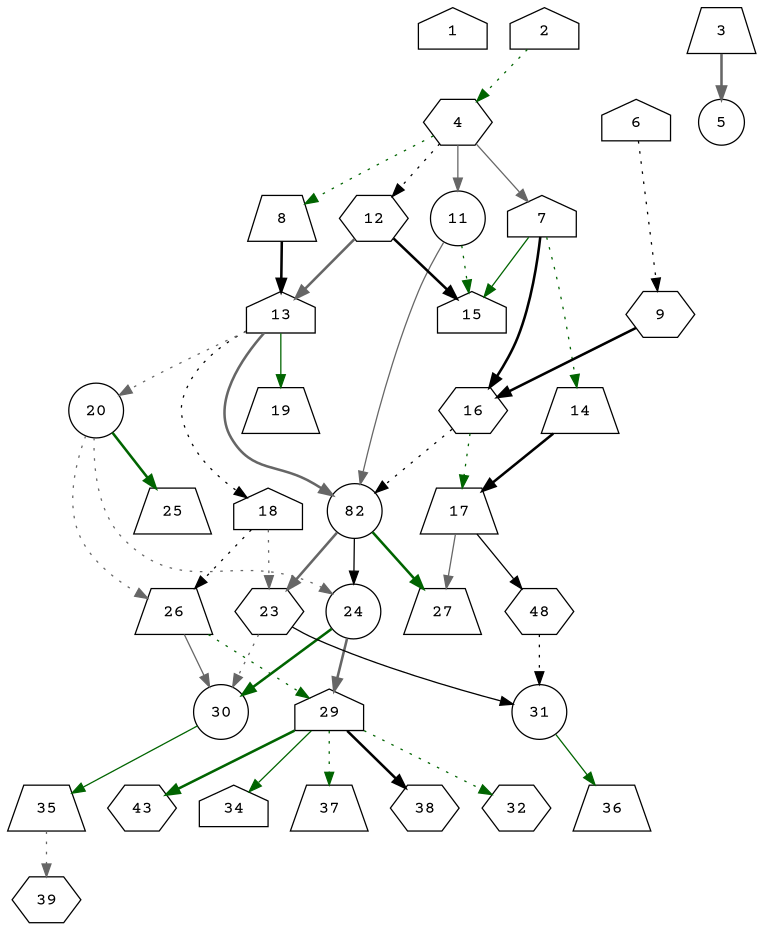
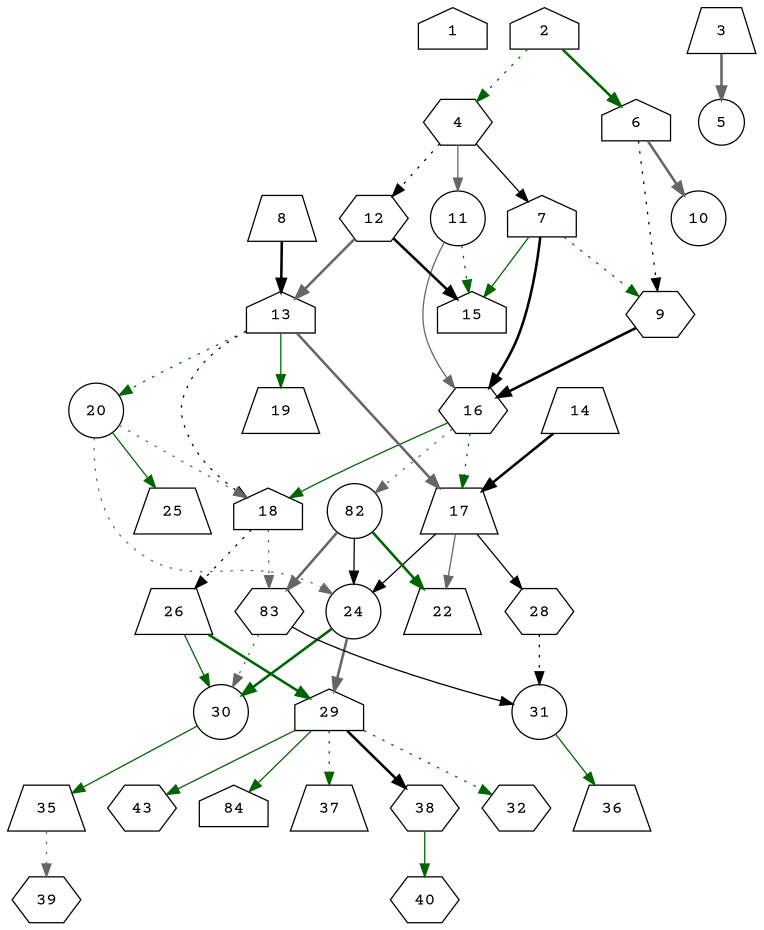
none -> (587, 73)
(374, 166) -> none
(498, 168) -> (498, 168)
none -> (699, 218)
(563, 306) -> (597, 263)
(396, 354) -> (423, 311)
(188, 359) -> (188, 359)
(229, 433) -> (363, 406)
(130, 455) -> (130, 455)
none -> (374, 456)
(419, 457) -> (420, 455)
(76, 526) -> (177, 458)
none -> (409, 559)
(269, 612) -> (269, 612)
(443, 612) -> (443, 612)
(539, 612) -> (539, 612)
(194, 655) -> (194, 655)
(255, 664) -> (255, 664)
(236, 760) -> (236, 760)
(234, 808) -> (234, 808)
none -> (425, 900)
